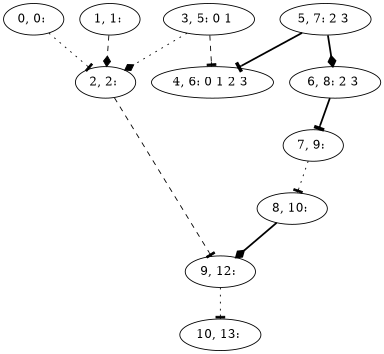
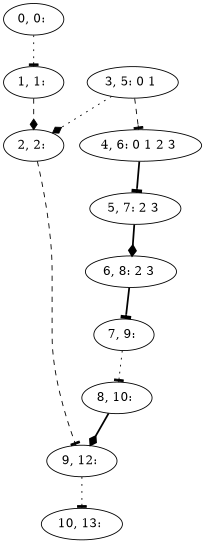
(68, 49) -> (34, 49)
(272, 49) -> (138, 175)
